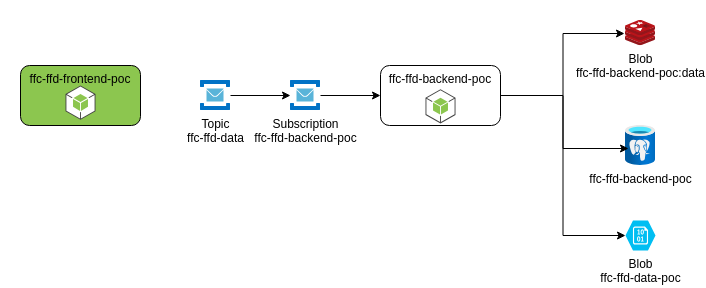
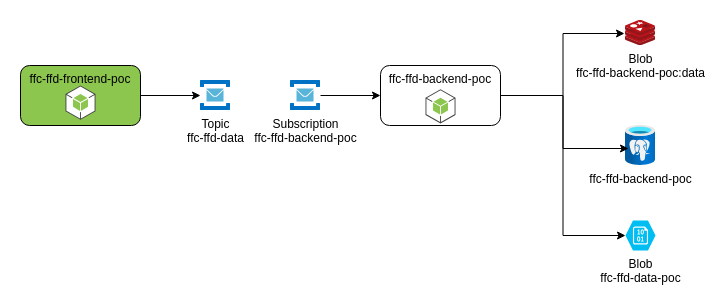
none -> (167, 96)
(257, 96) -> none
